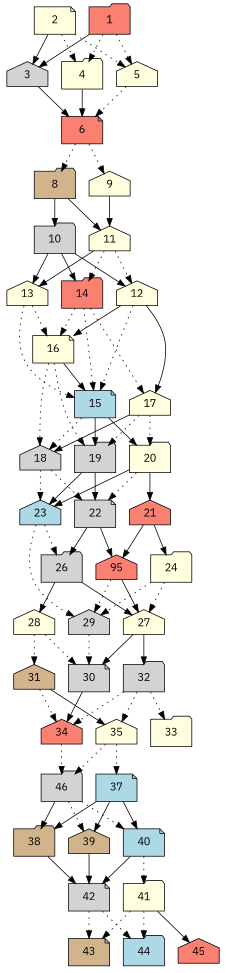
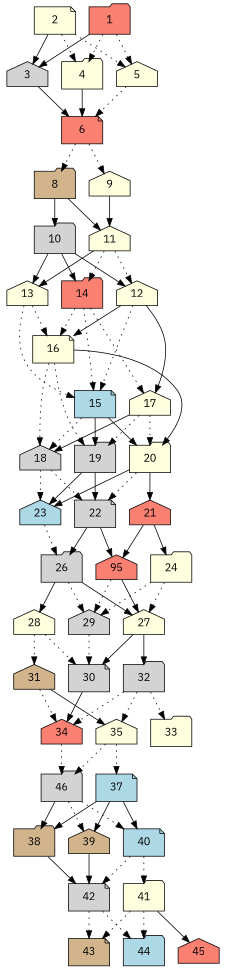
(72, 374) -> (155, 370)
(32, 576) -> (74, 594)
(119, 867) -> (119, 867)
